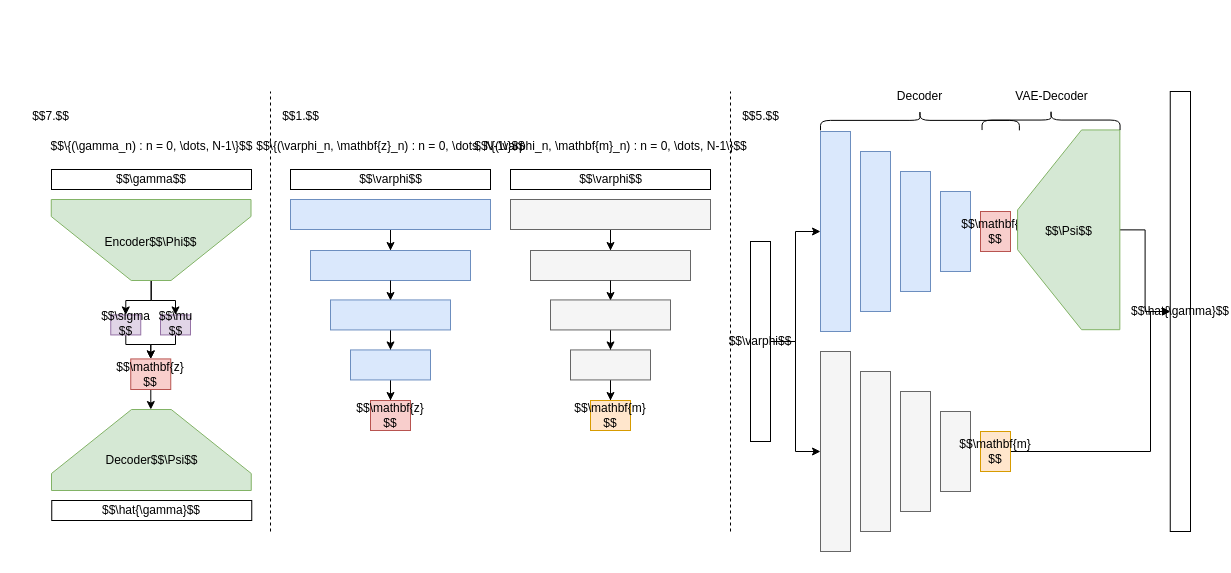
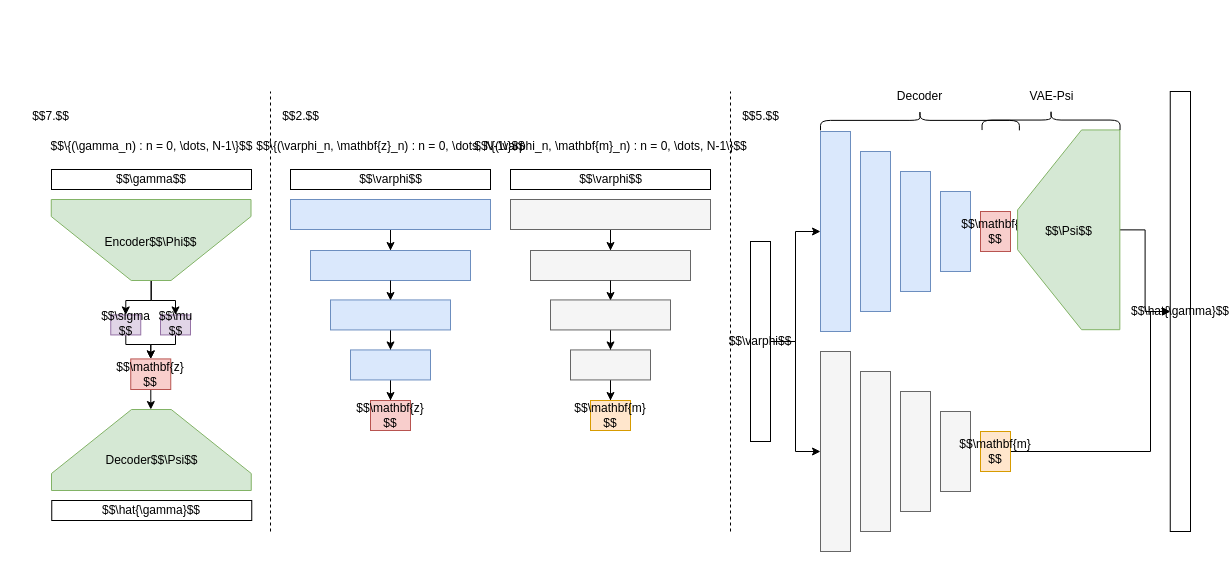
(1052, 97) -> (1052, 97)
(301, 117) -> (301, 117)
